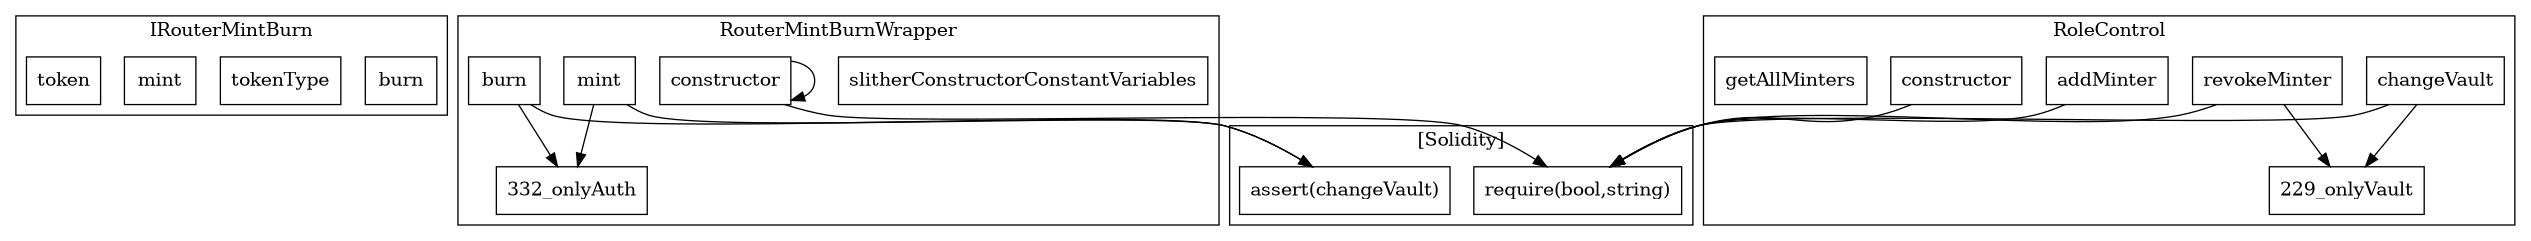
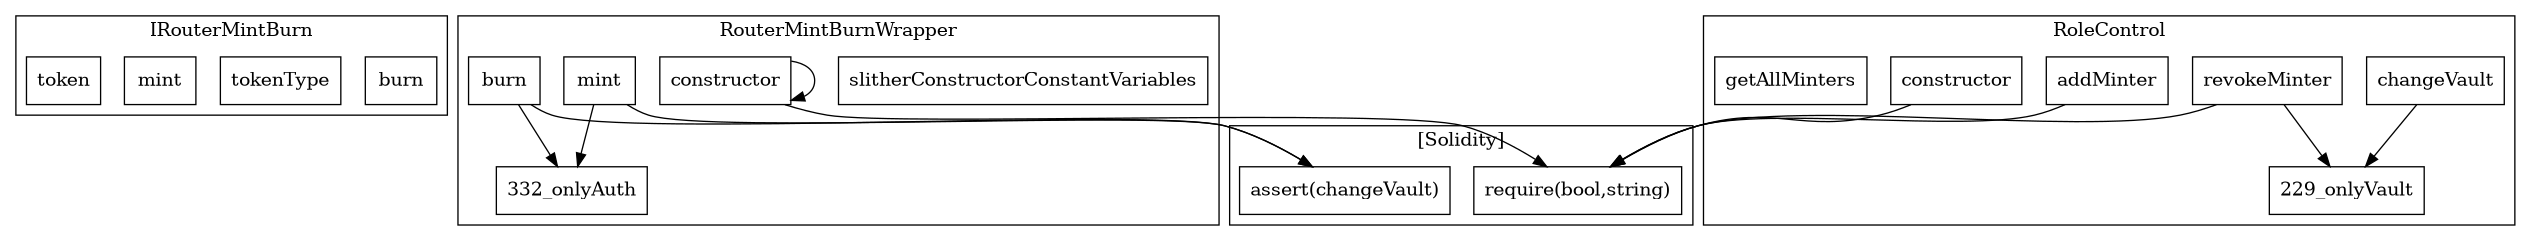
(2196, 120) -> none
